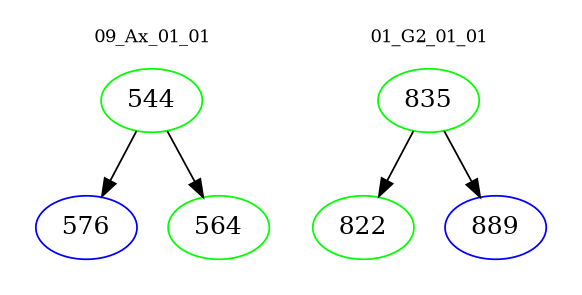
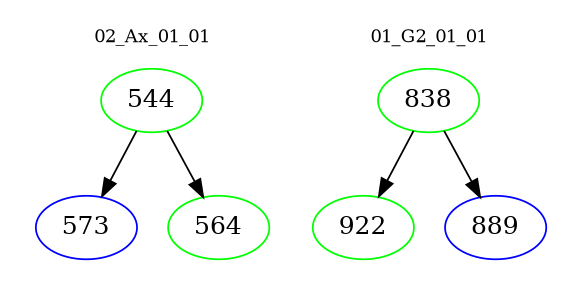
(153, 38) -> (153, 38)
(429, 101) -> (429, 101)
(86, 228) -> (86, 228)
(363, 228) -> (363, 228)
